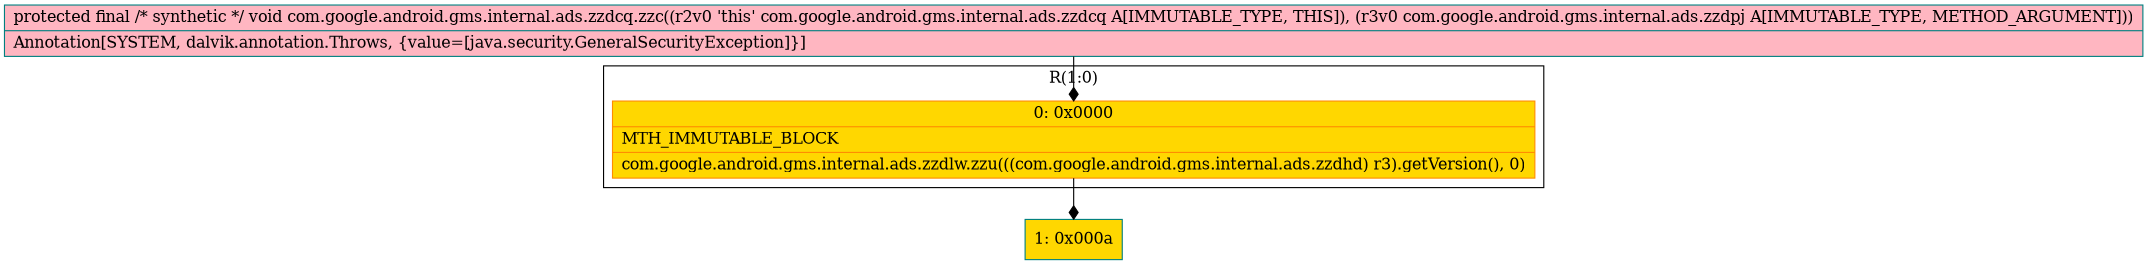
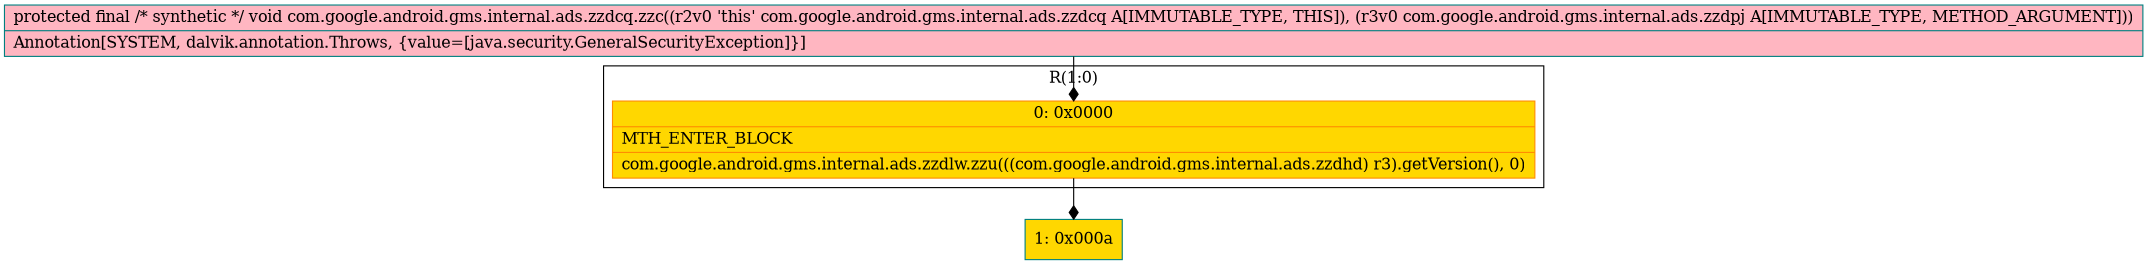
(730, 139) -> (707, 139)
